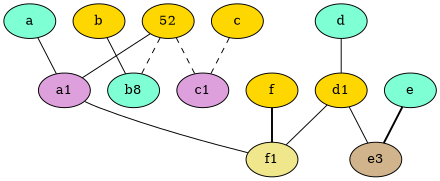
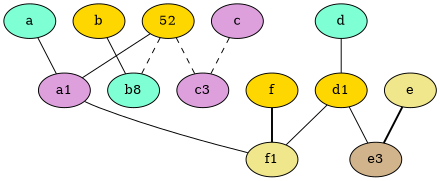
(237, 21) -> (237, 21)
(203, 90) -> (203, 90)
(410, 90) -> (410, 90)
